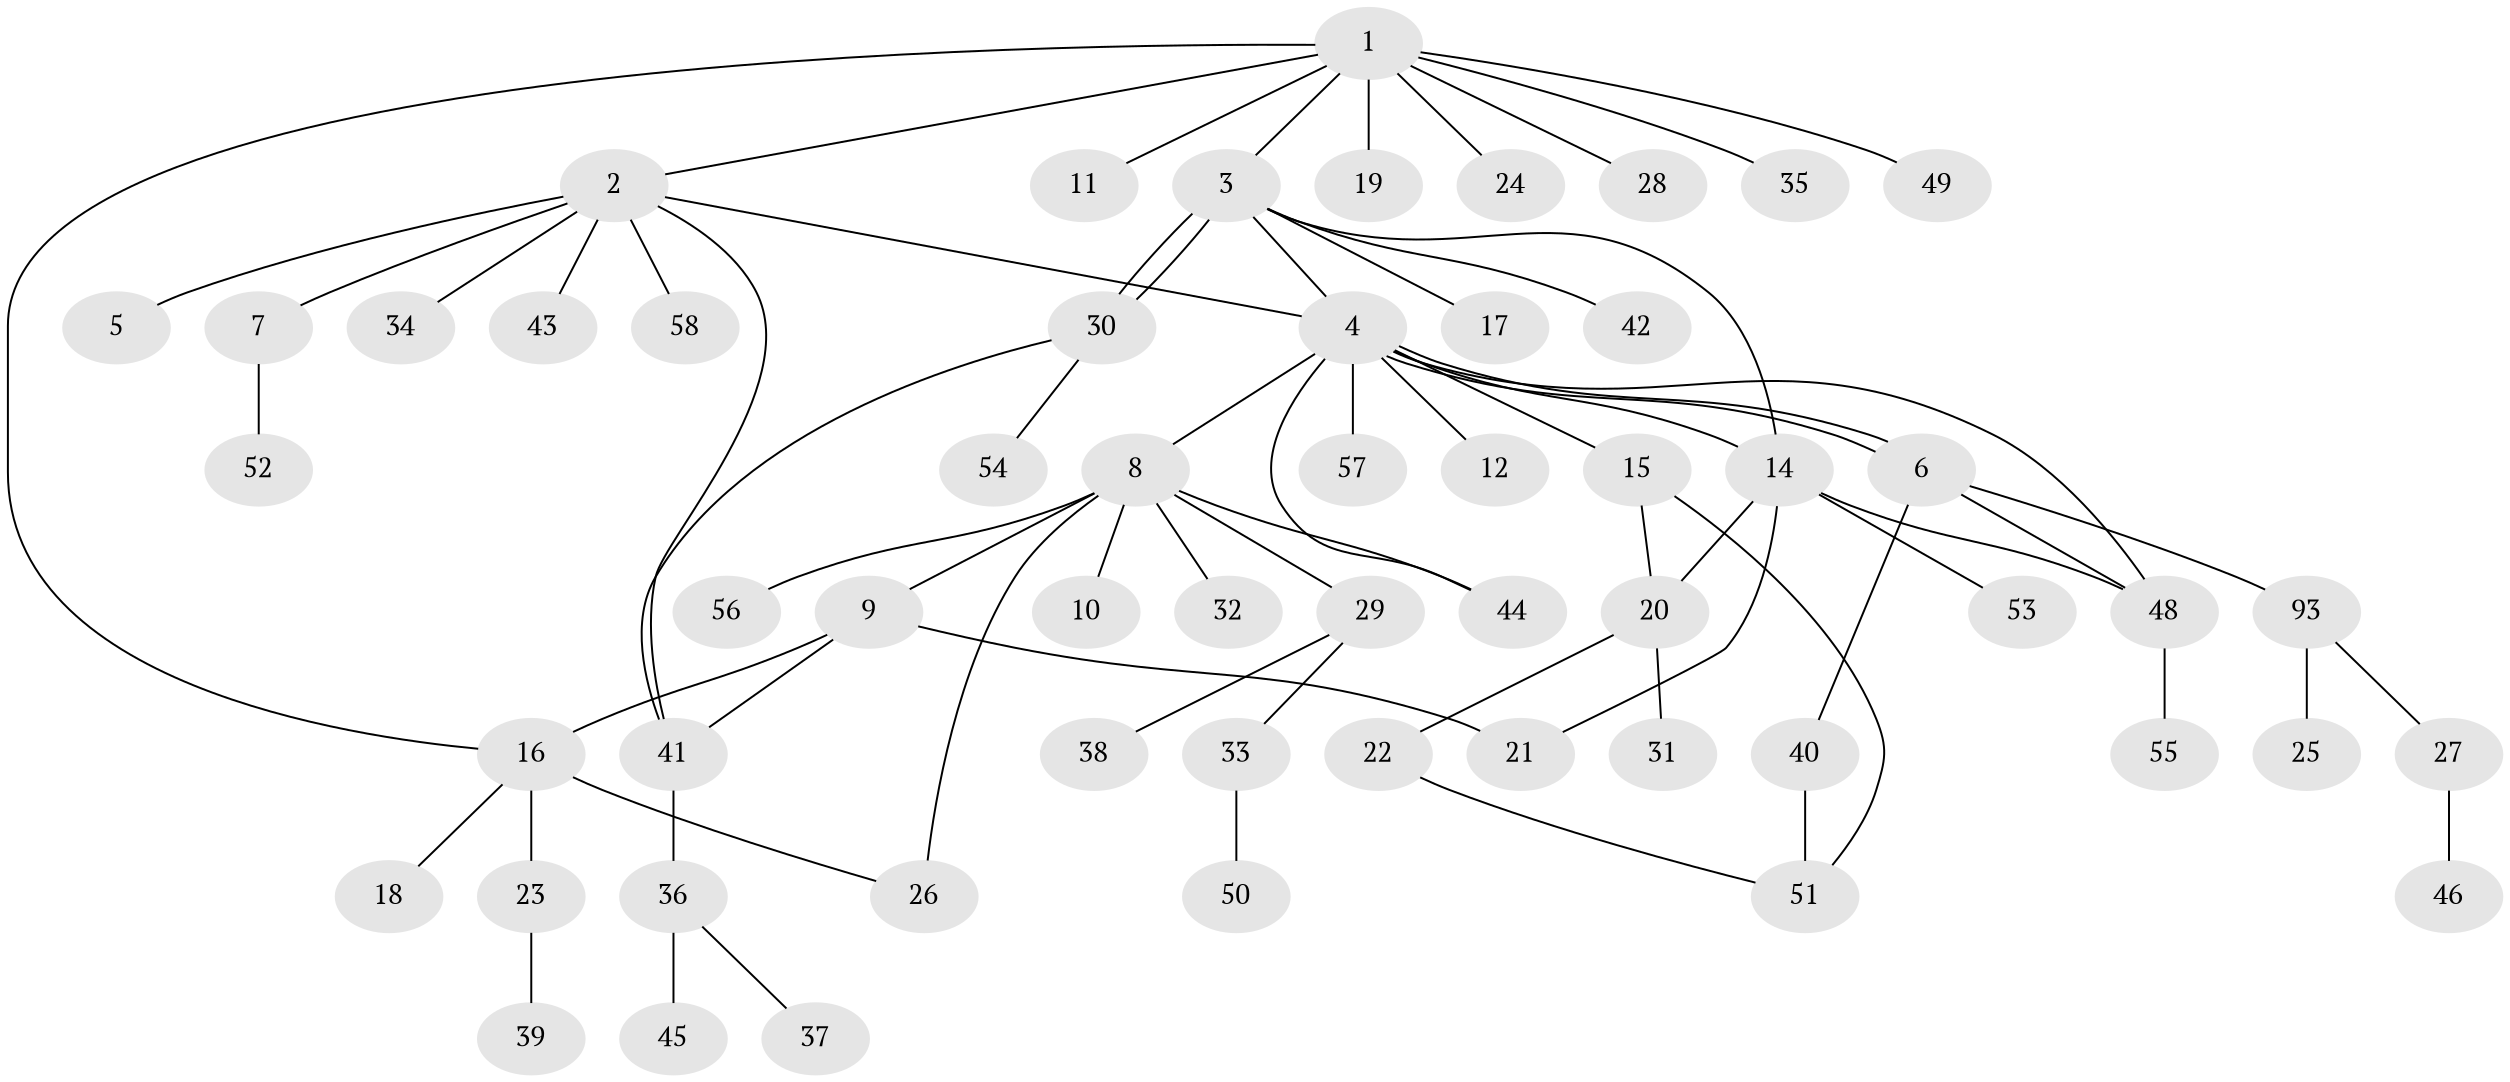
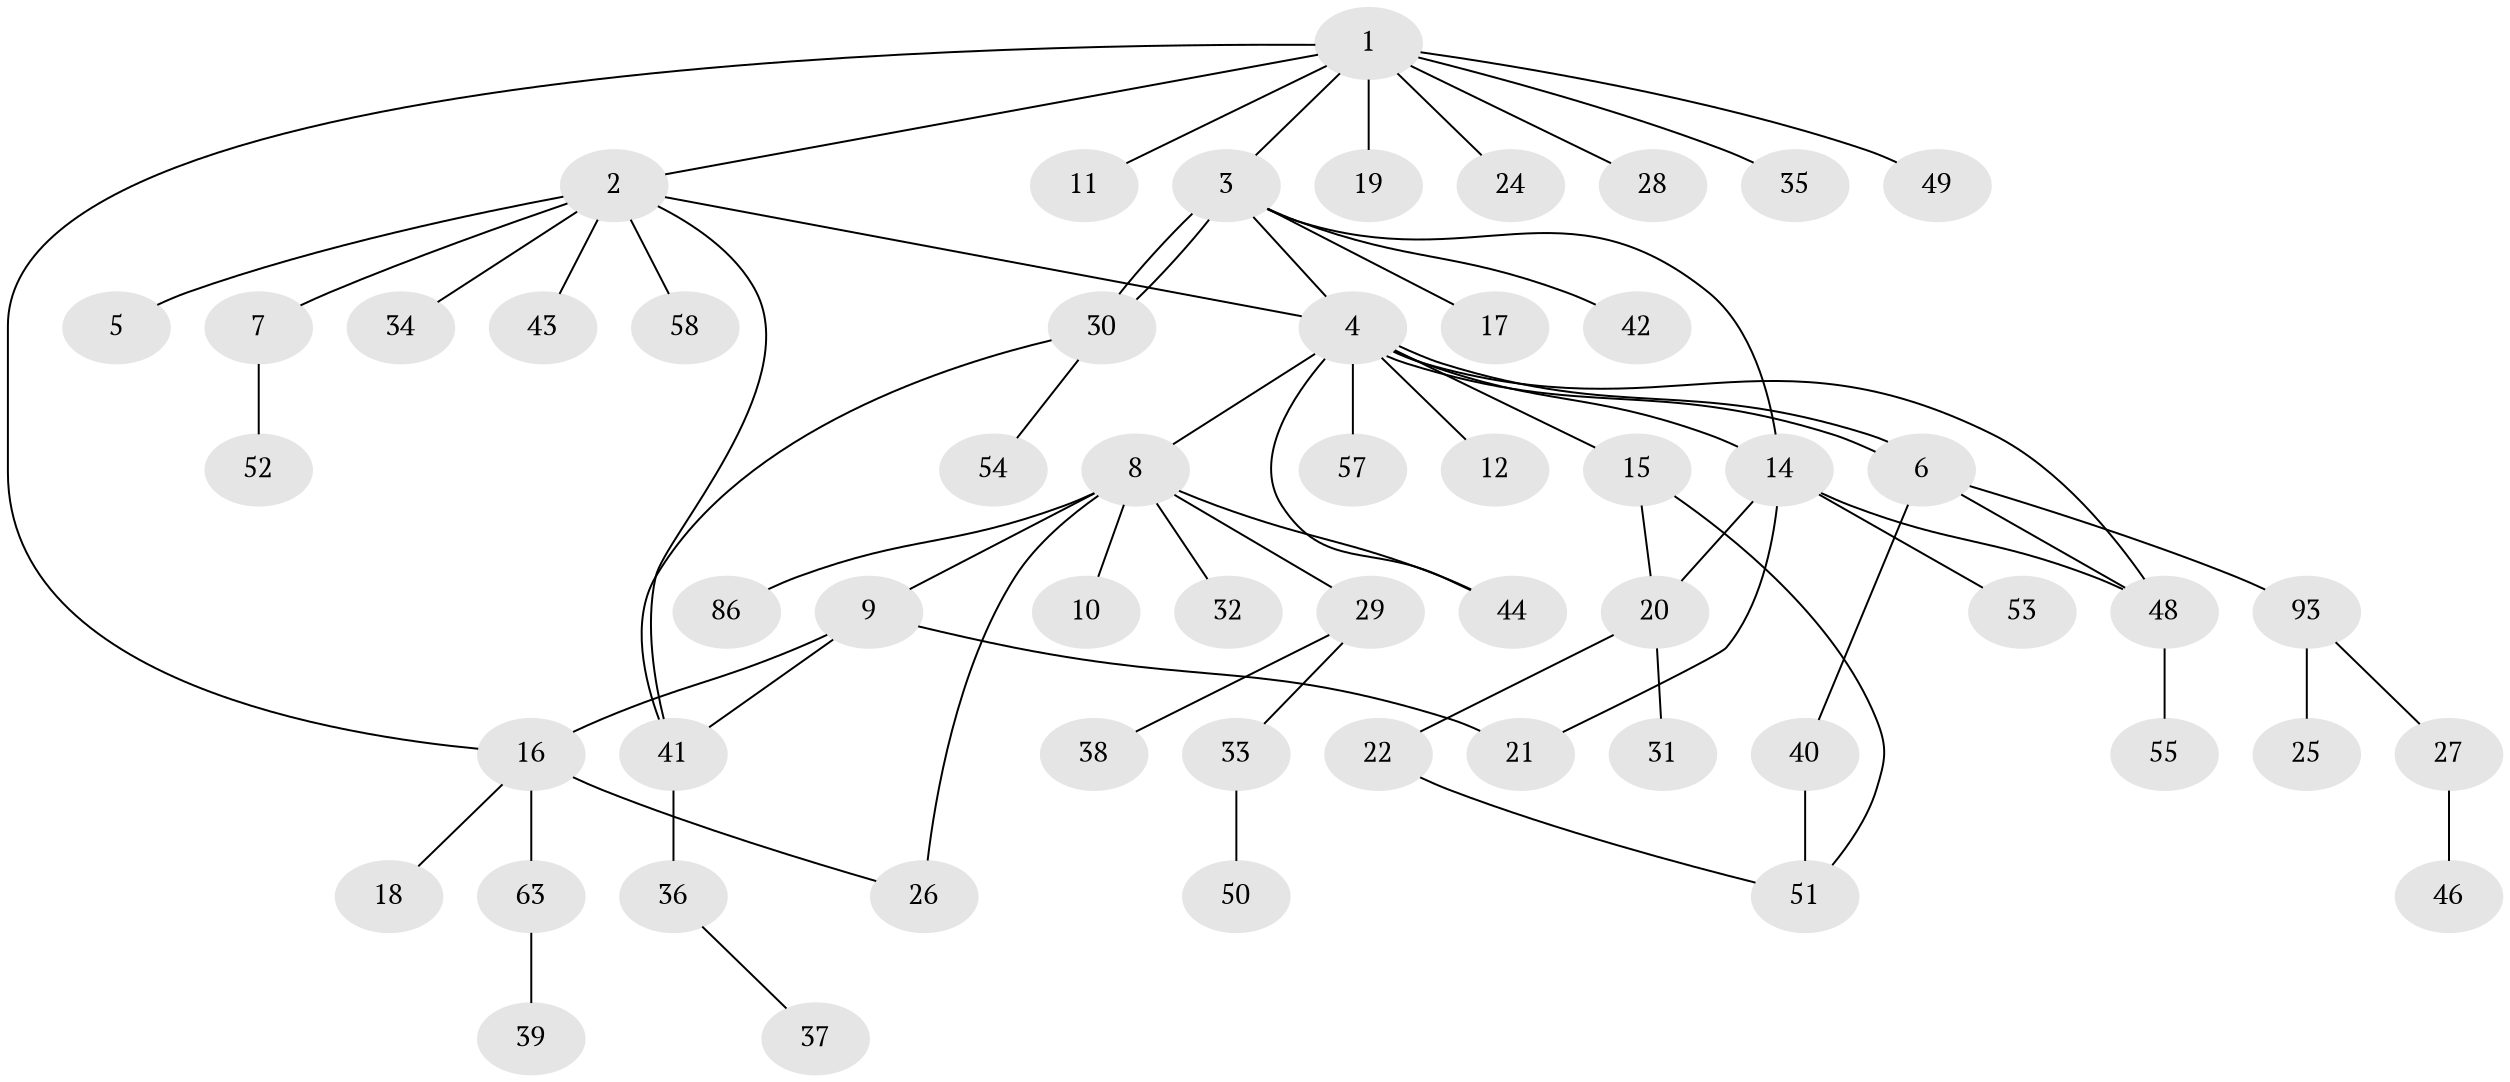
(727, 612) -> (727, 612)
(531, 897) -> (531, 897)
(673, 1039) -> none
